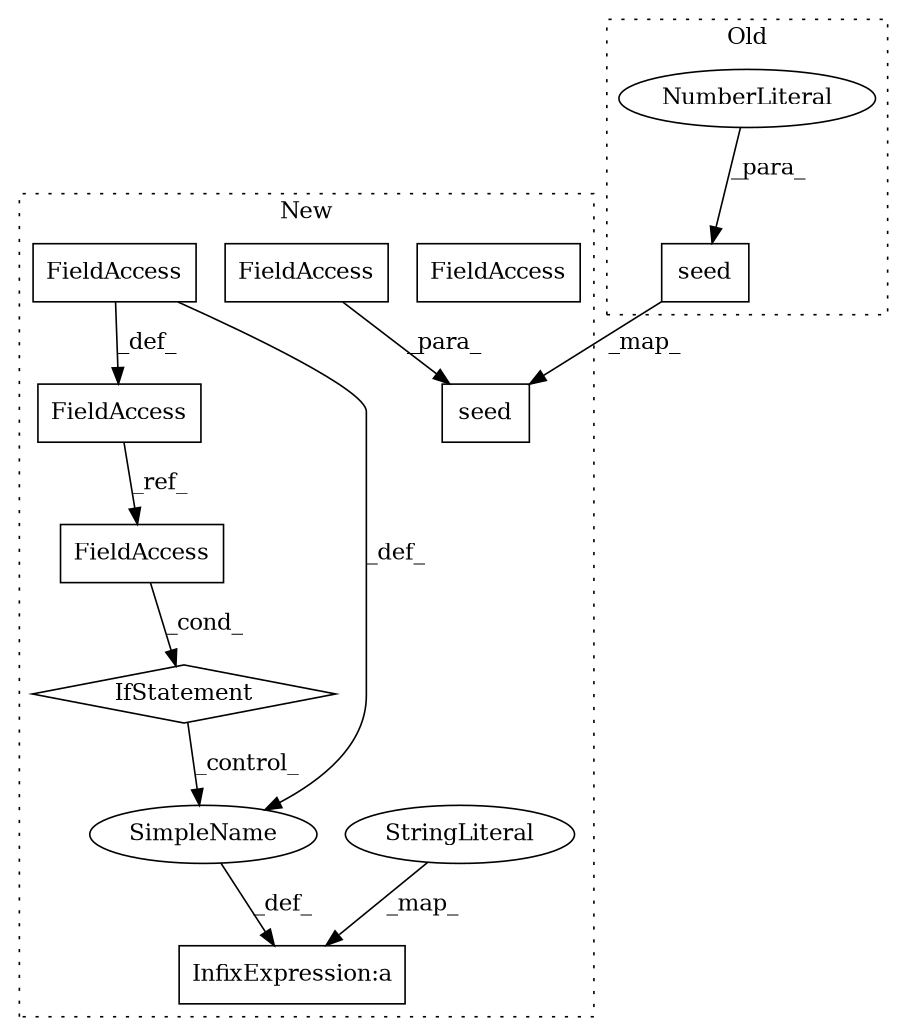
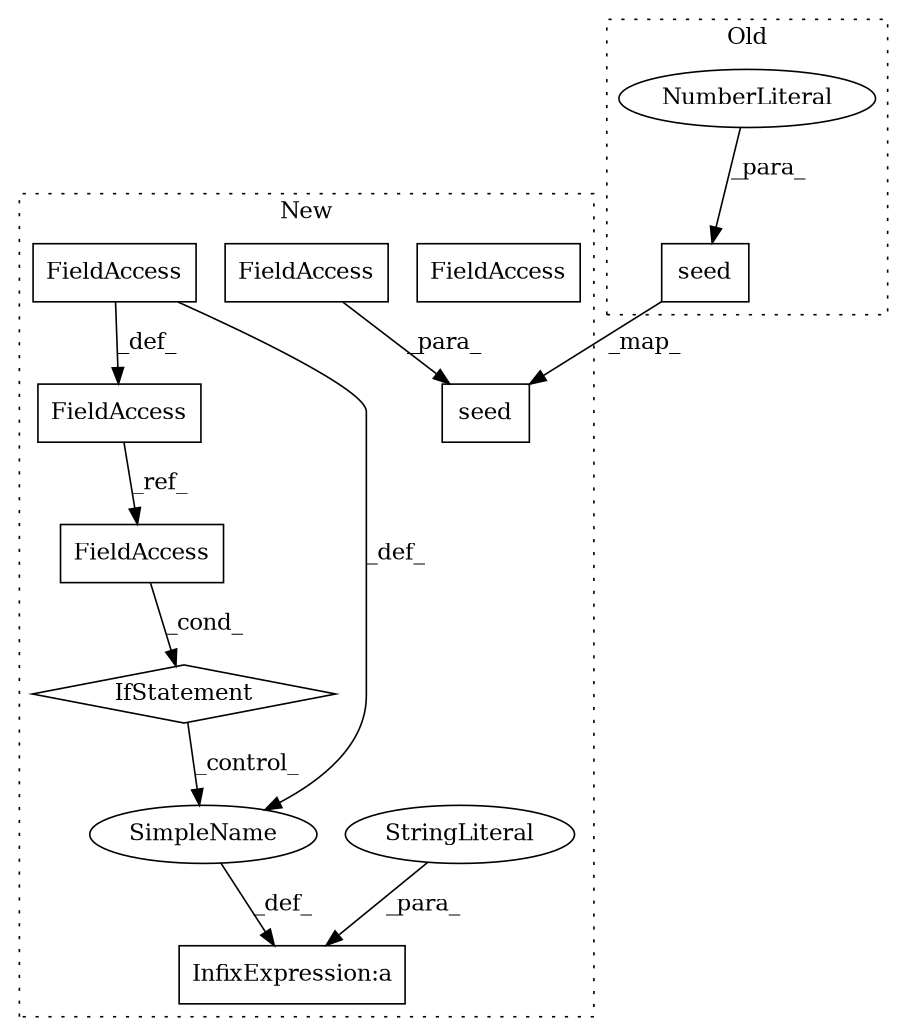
(423, 905) -> (423, 905)
